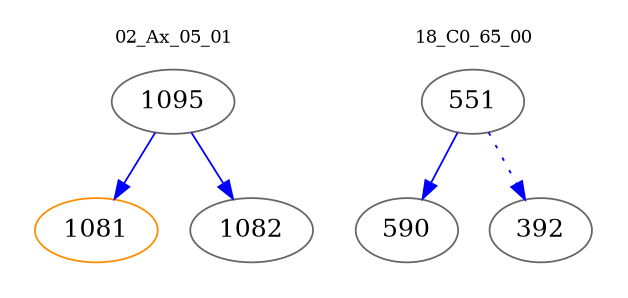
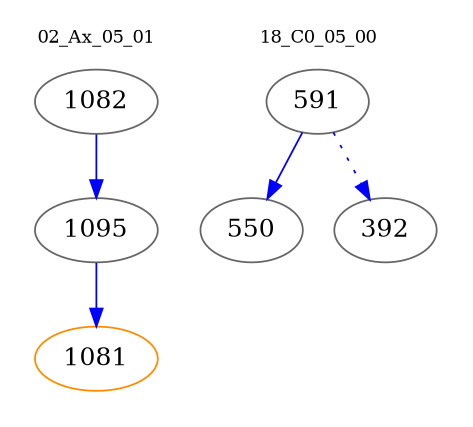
(474, 38) -> (319, 38)
(473, 102) -> (318, 102)
(207, 158) -> (96, 157)
(407, 230) -> (252, 230)
